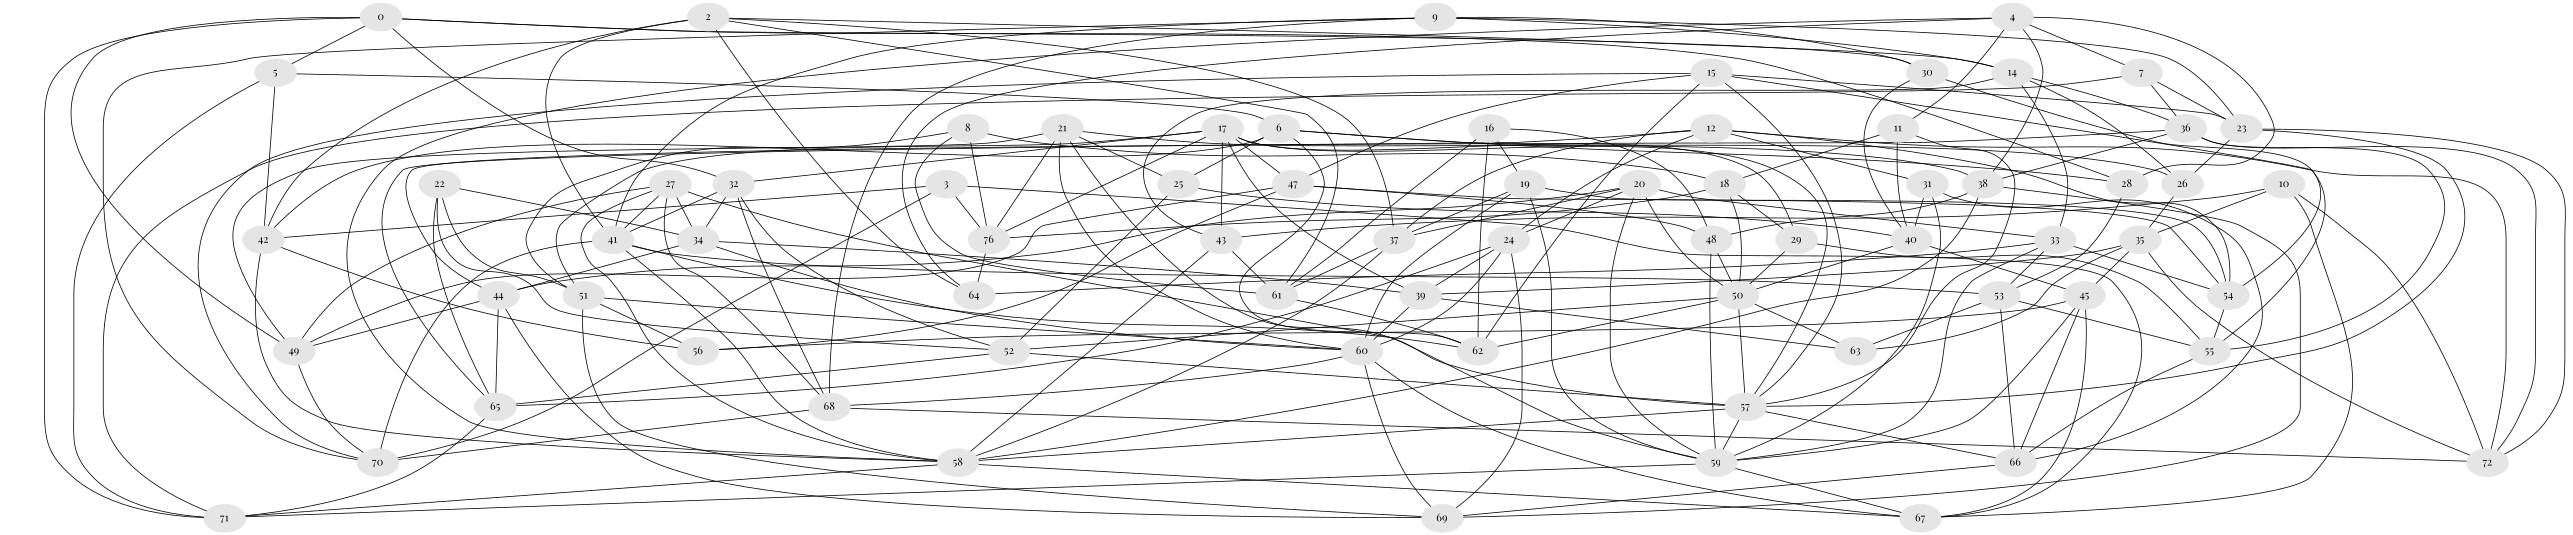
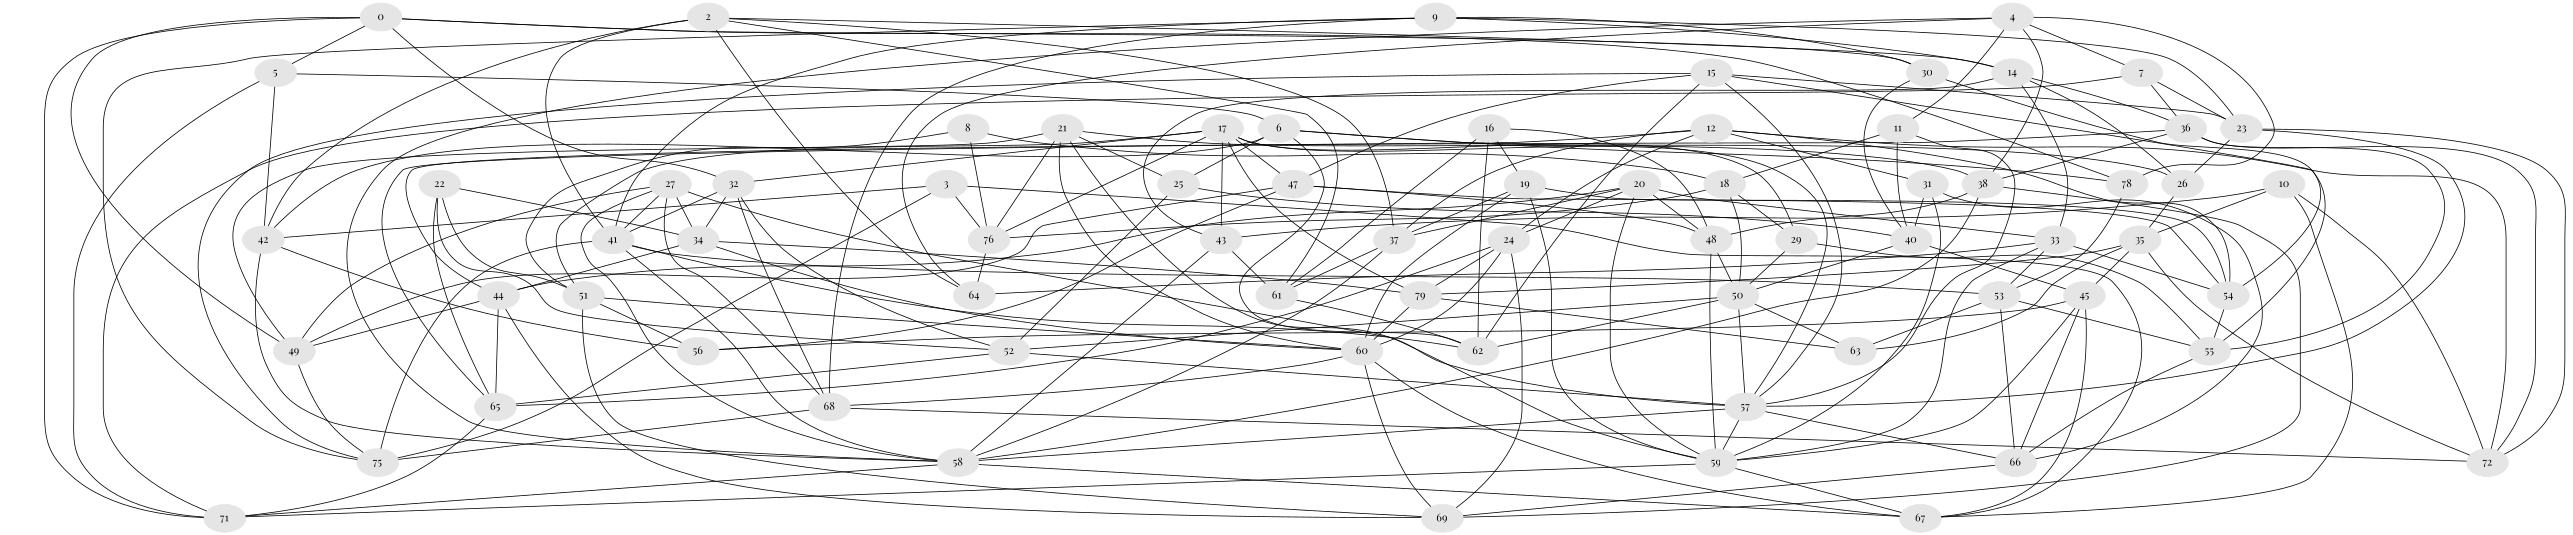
(2127, 184) -> (2127, 184)
(1678, 247) -> (1672, 209)
(1112, 279) -> none
(1421, 296) -> (1421, 296)
(378, 463) -> (378, 463)
